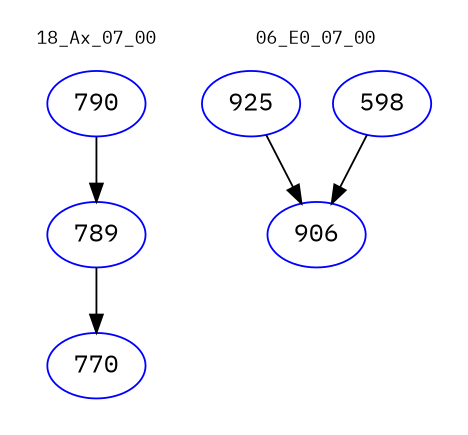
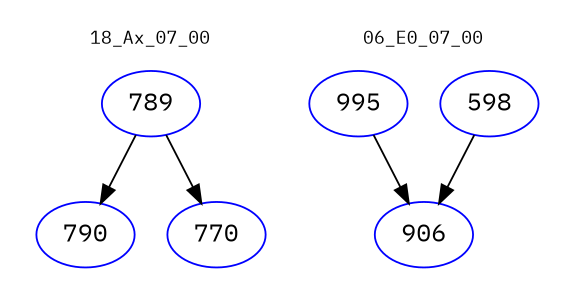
(251, 104) -> (358, 104)
(96, 160) -> (122, 161)
